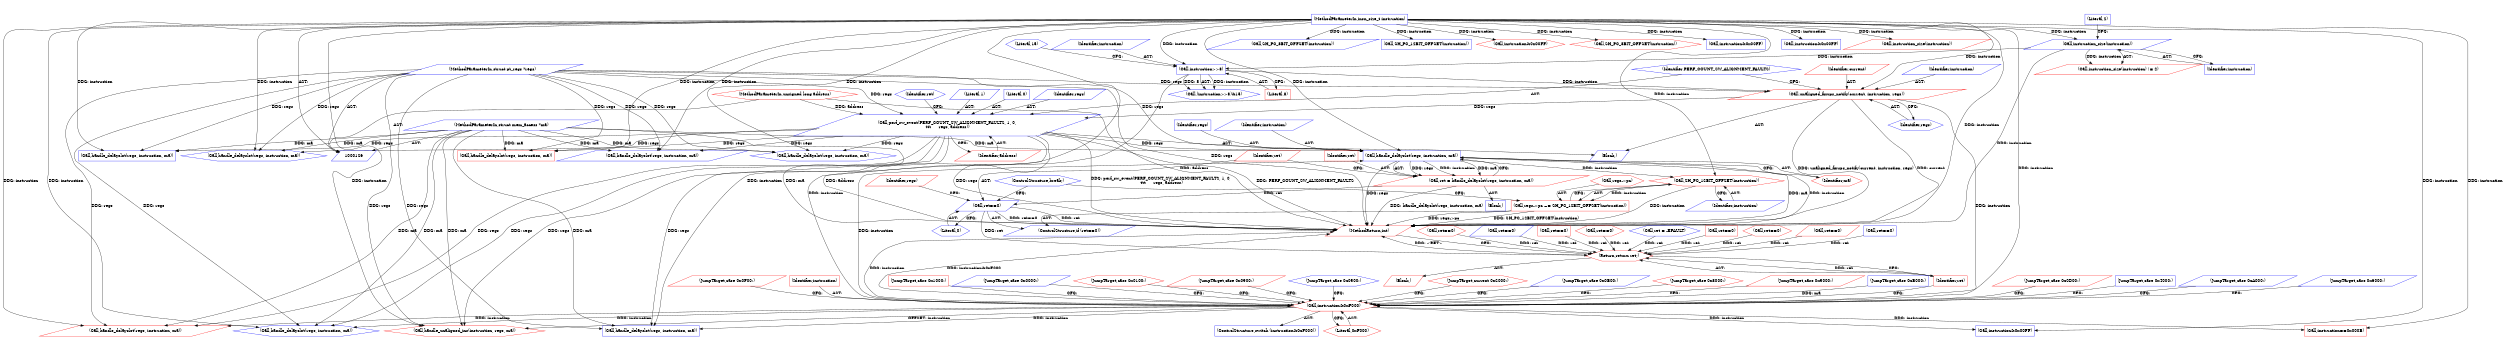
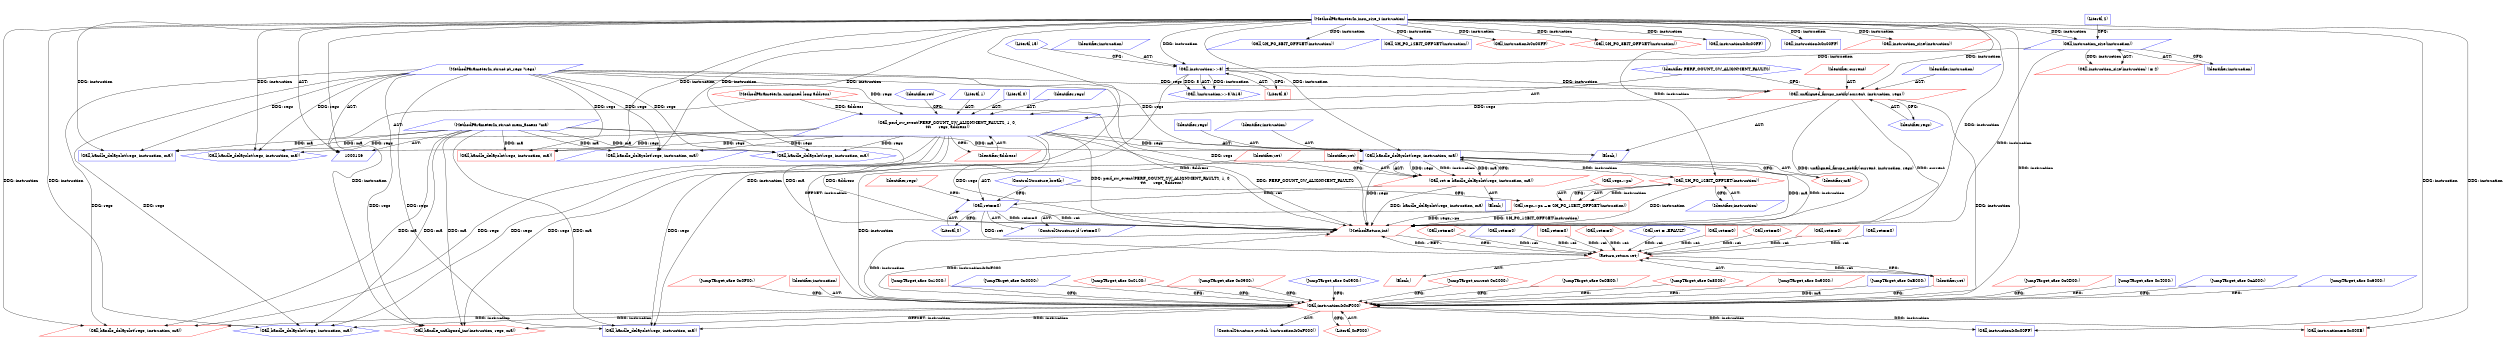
(826, 193) -> (826, 193)
(1590, 281) -> (1590, 281)
